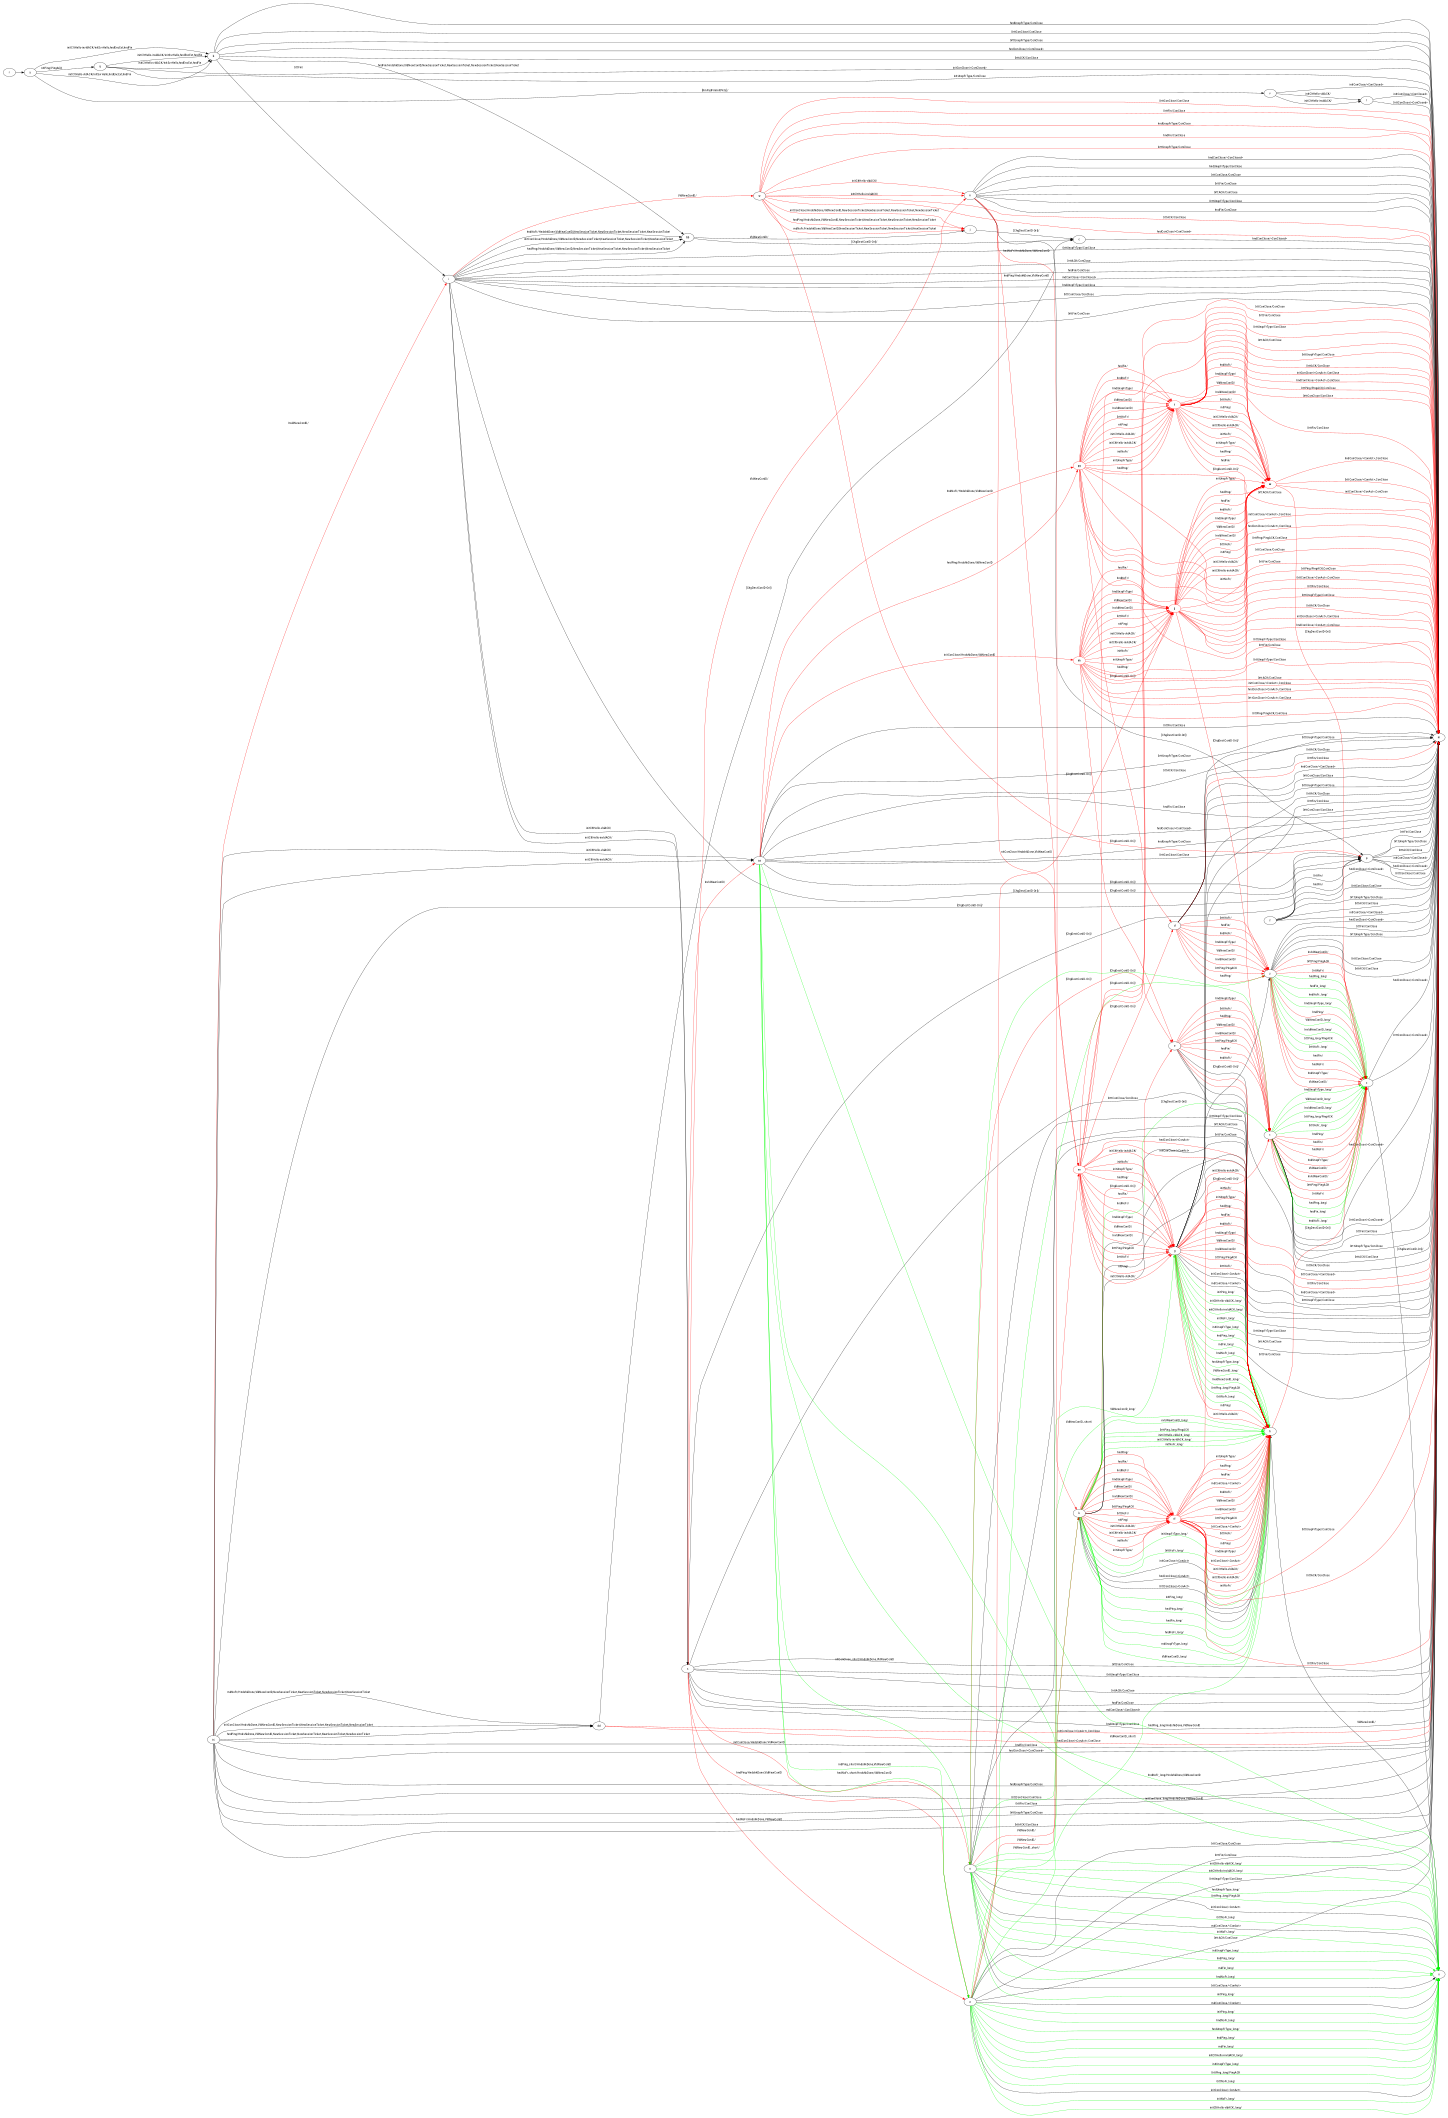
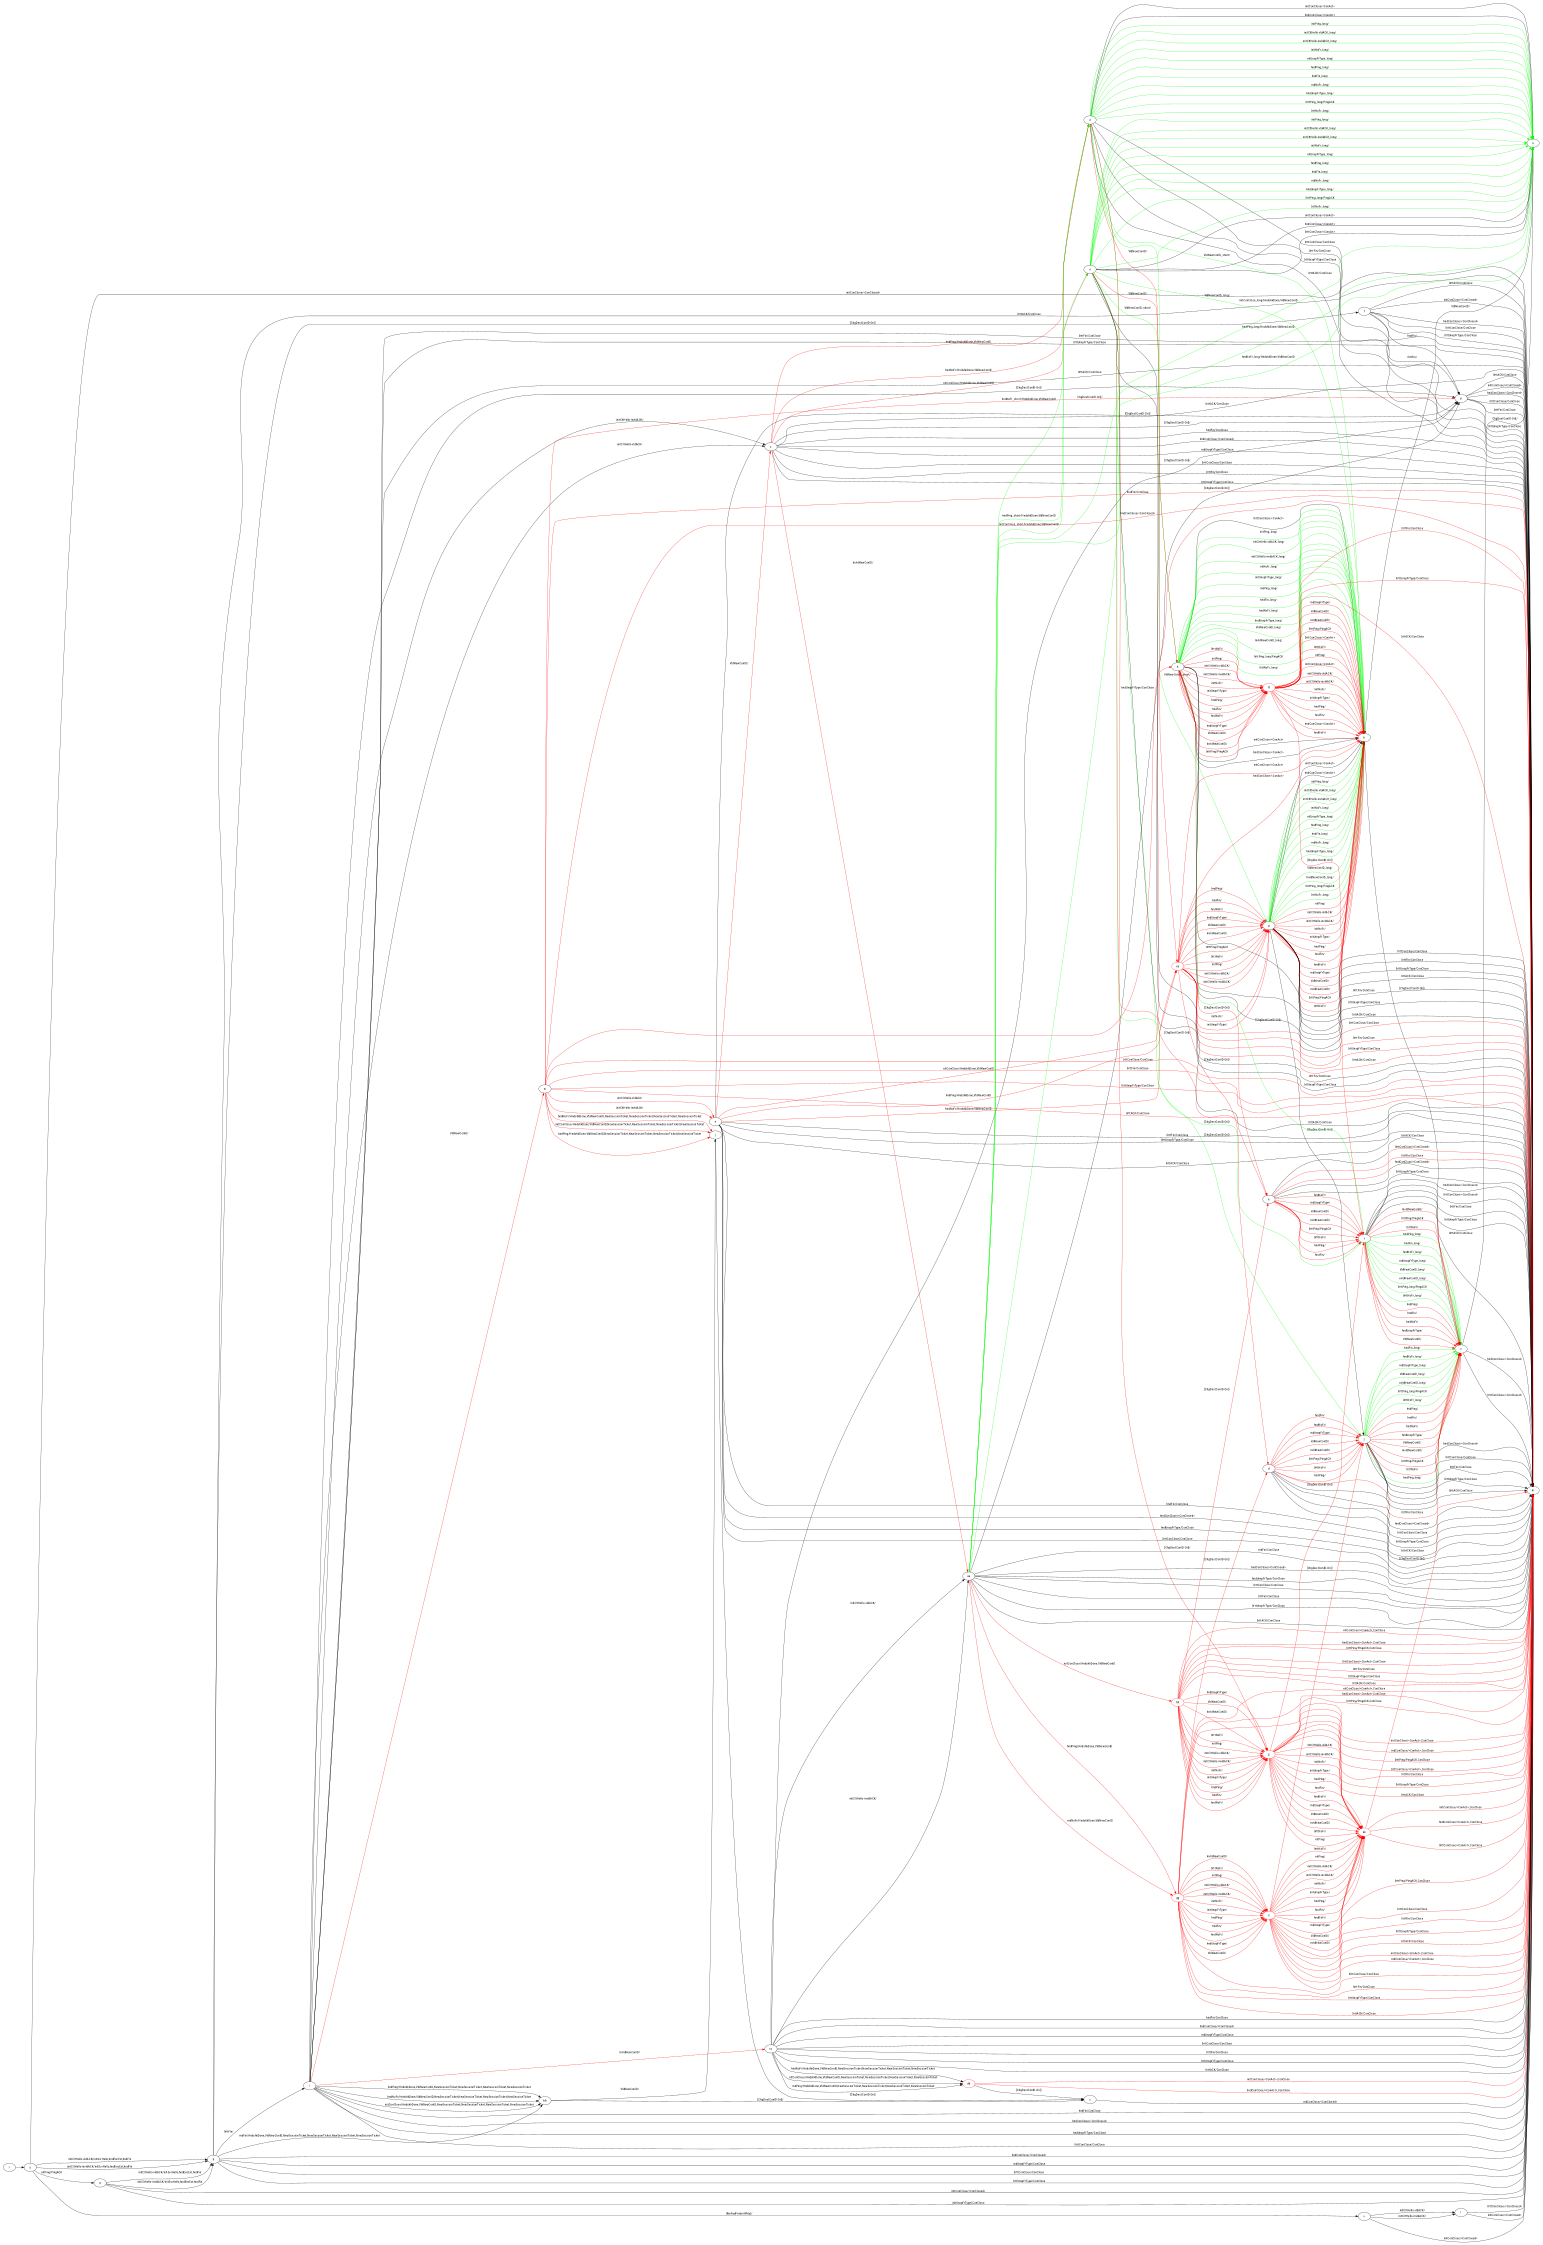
none -> (483, 294)
none -> (246, 712)
(225, 839) -> (539, 2067)
(701, 896) -> (743, 785)
(1300, 1258) -> (1406, 1044)
(599, 1726) -> (969, 2084)
